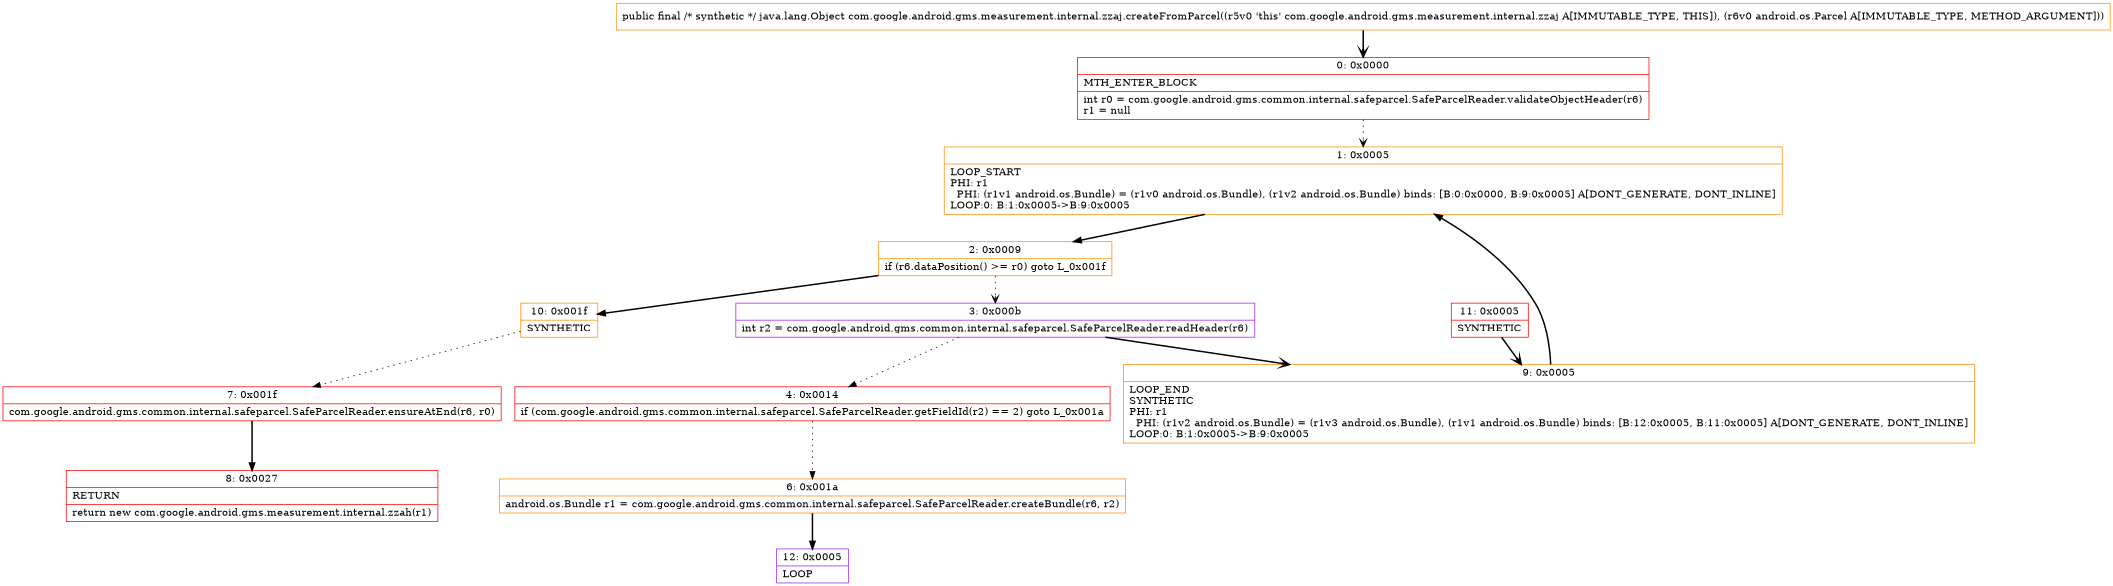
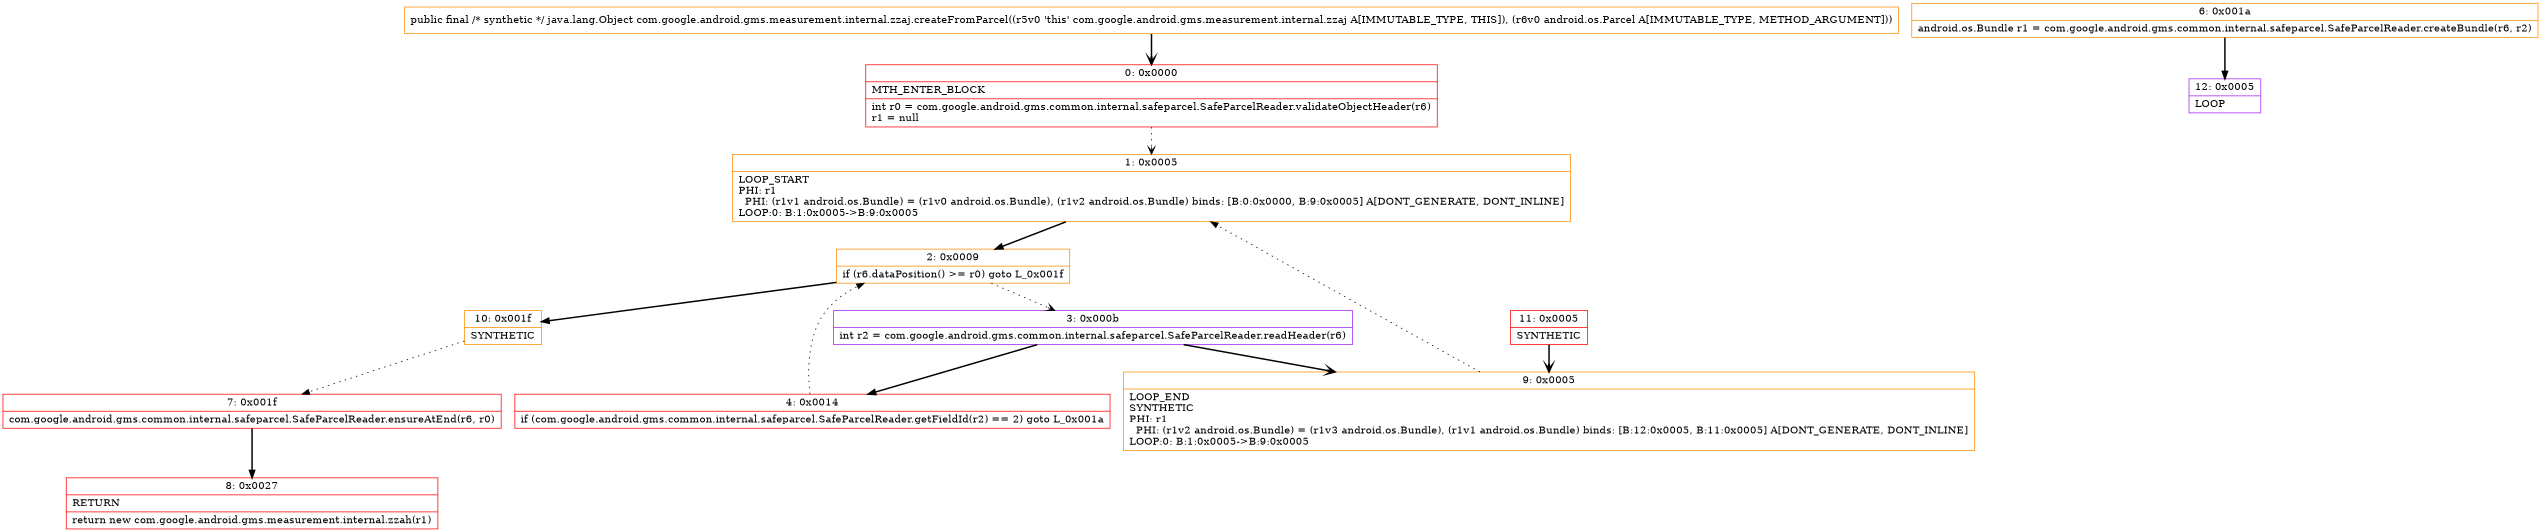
(1516, 277) -> (1349, 299)
(907, 360) -> (956, 368)
(812, 446) -> (815, 331)
